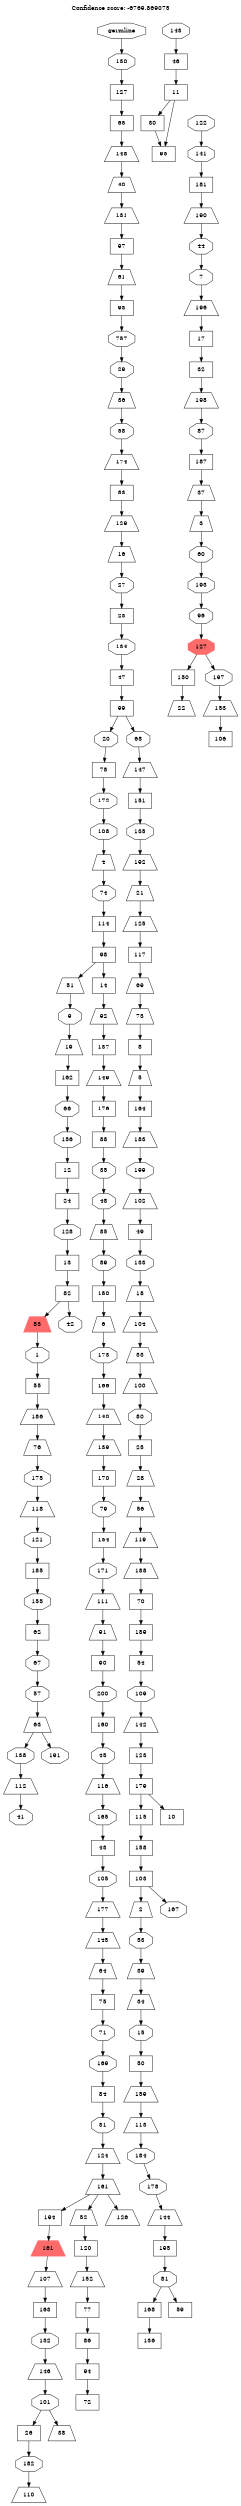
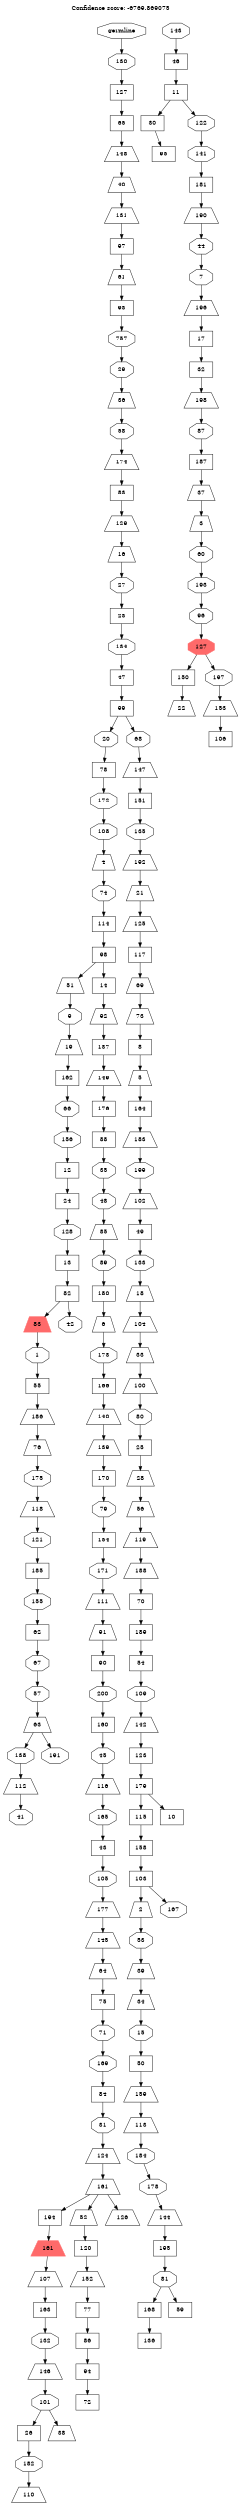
(170, 121) -> (187, 106)
